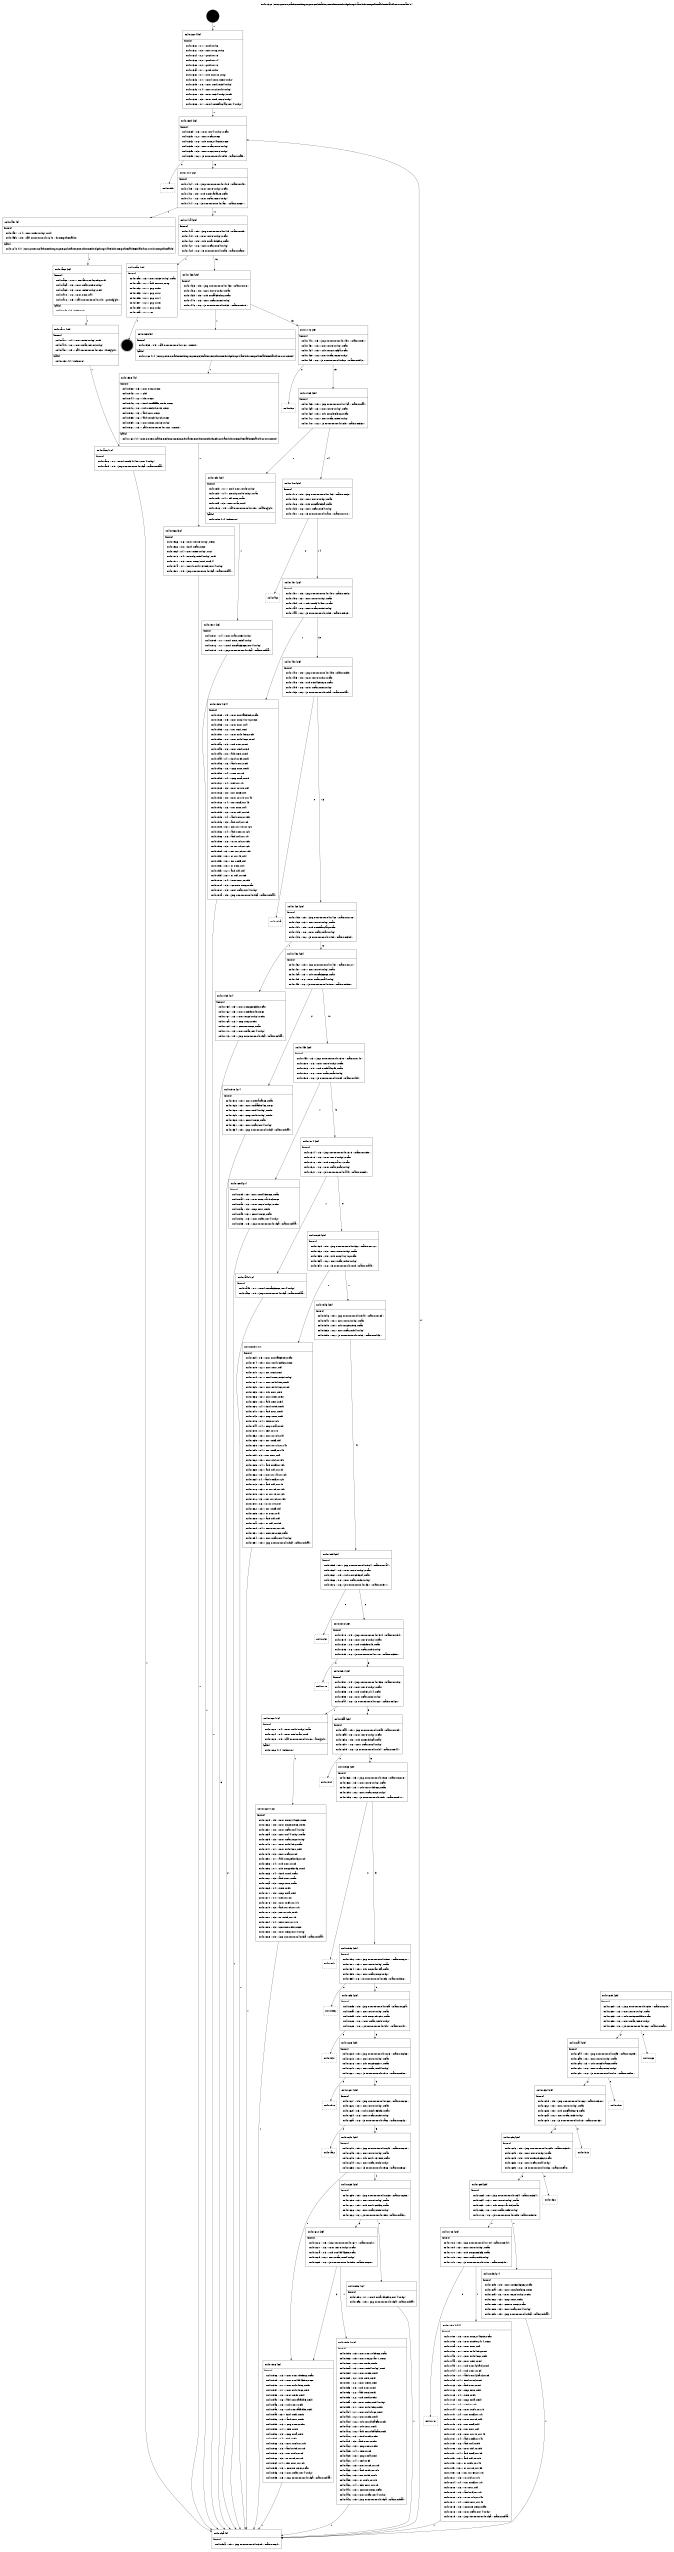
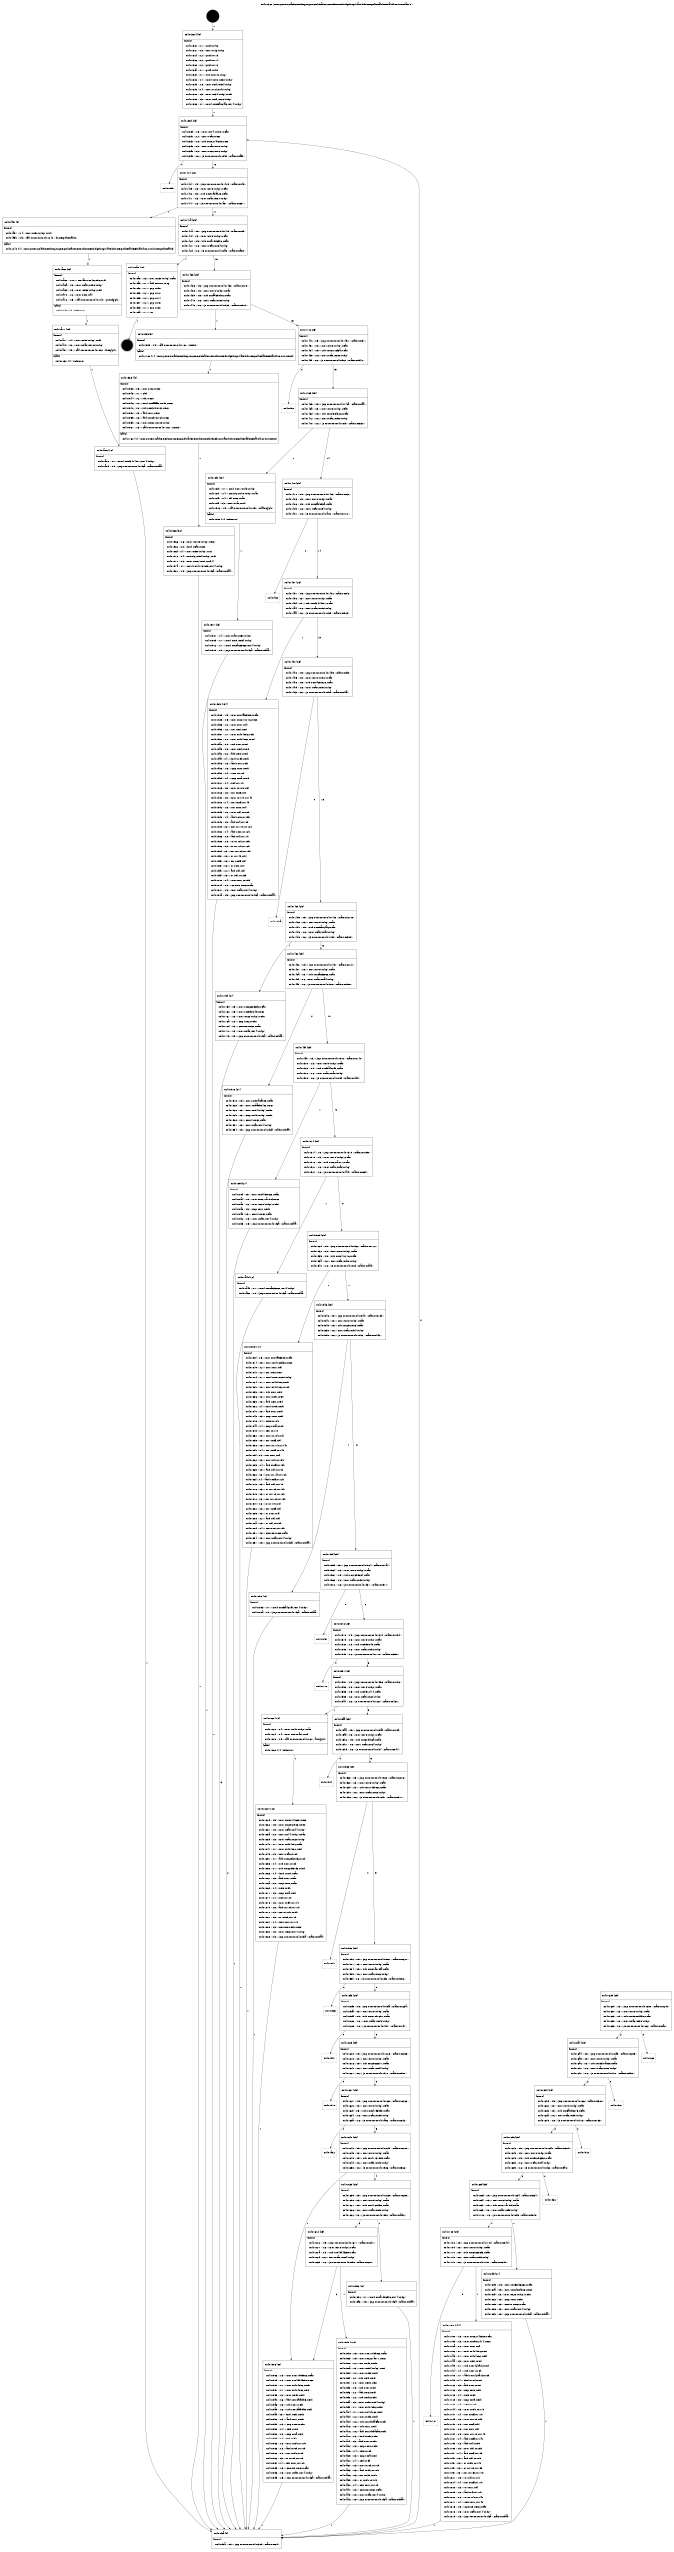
none -> (284, 1605)
